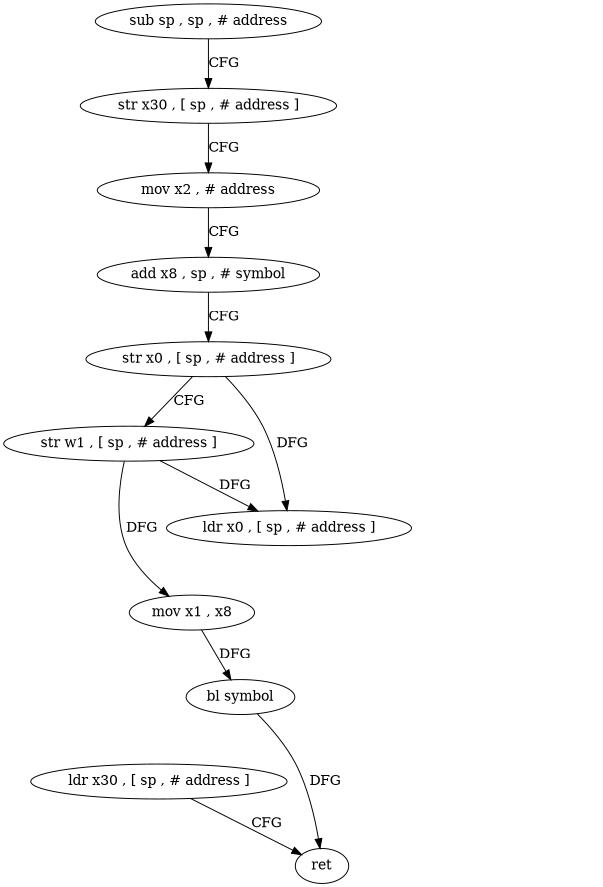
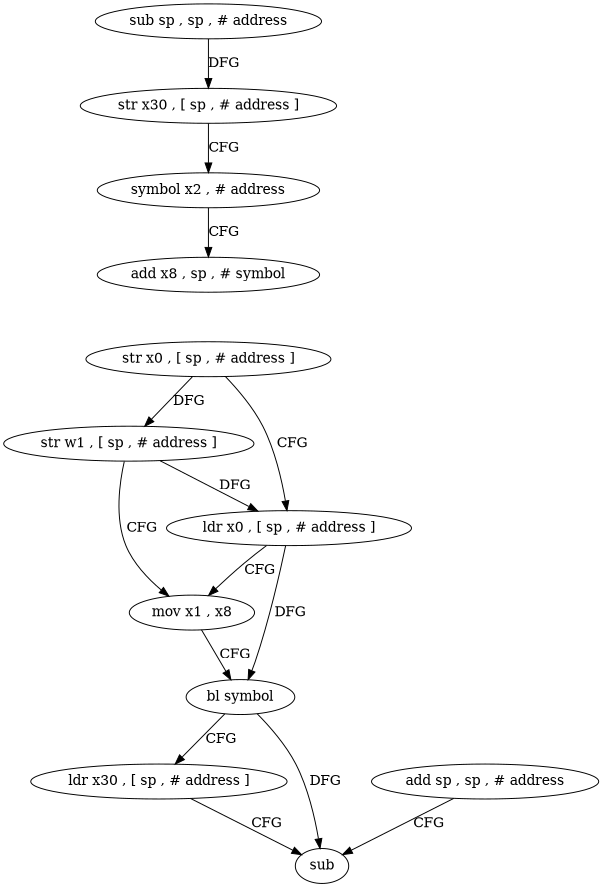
(224, 64) -> (224, 64)
(208, 190) -> (208, 190)
(208, 312) -> none
(189, 401) -> (189, 401)
(292, 444) -> (292, 444)
(142, 528) -> (142, 528)
none -> (240, 566)
none -> (271, 609)
(235, 655) -> (235, 655)
none -> (204, 735)
none -> (485, 782)
(322, 866) -> (322, 866)
